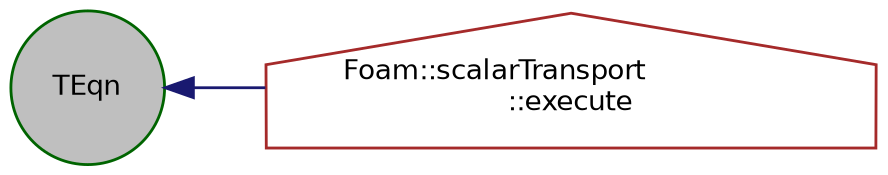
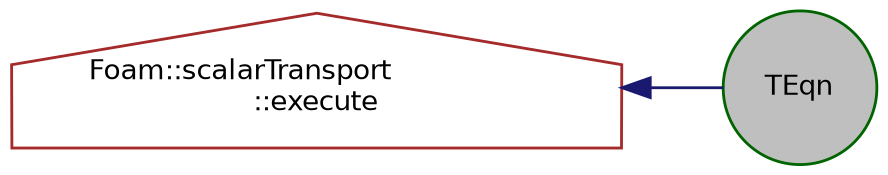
(230, 88) -> (687, 88)
